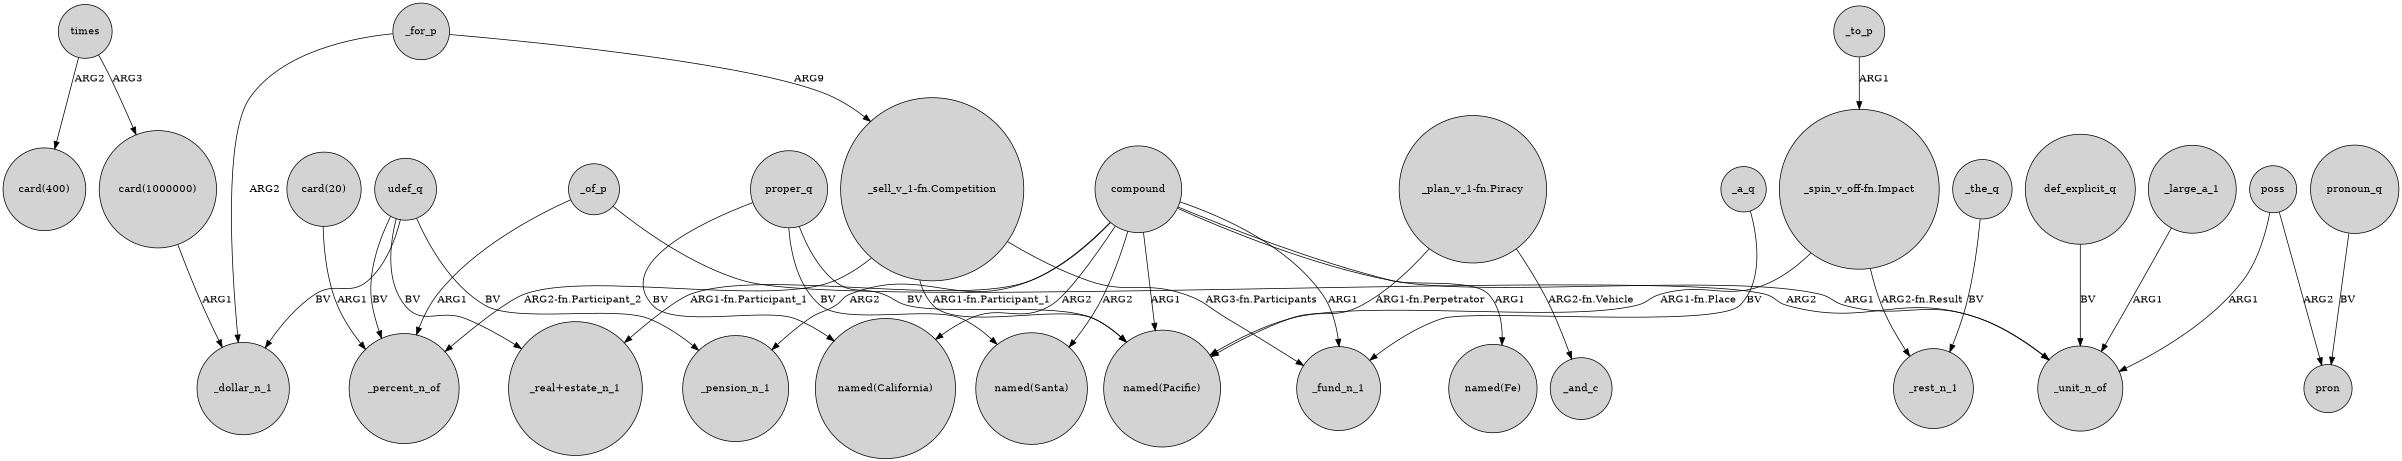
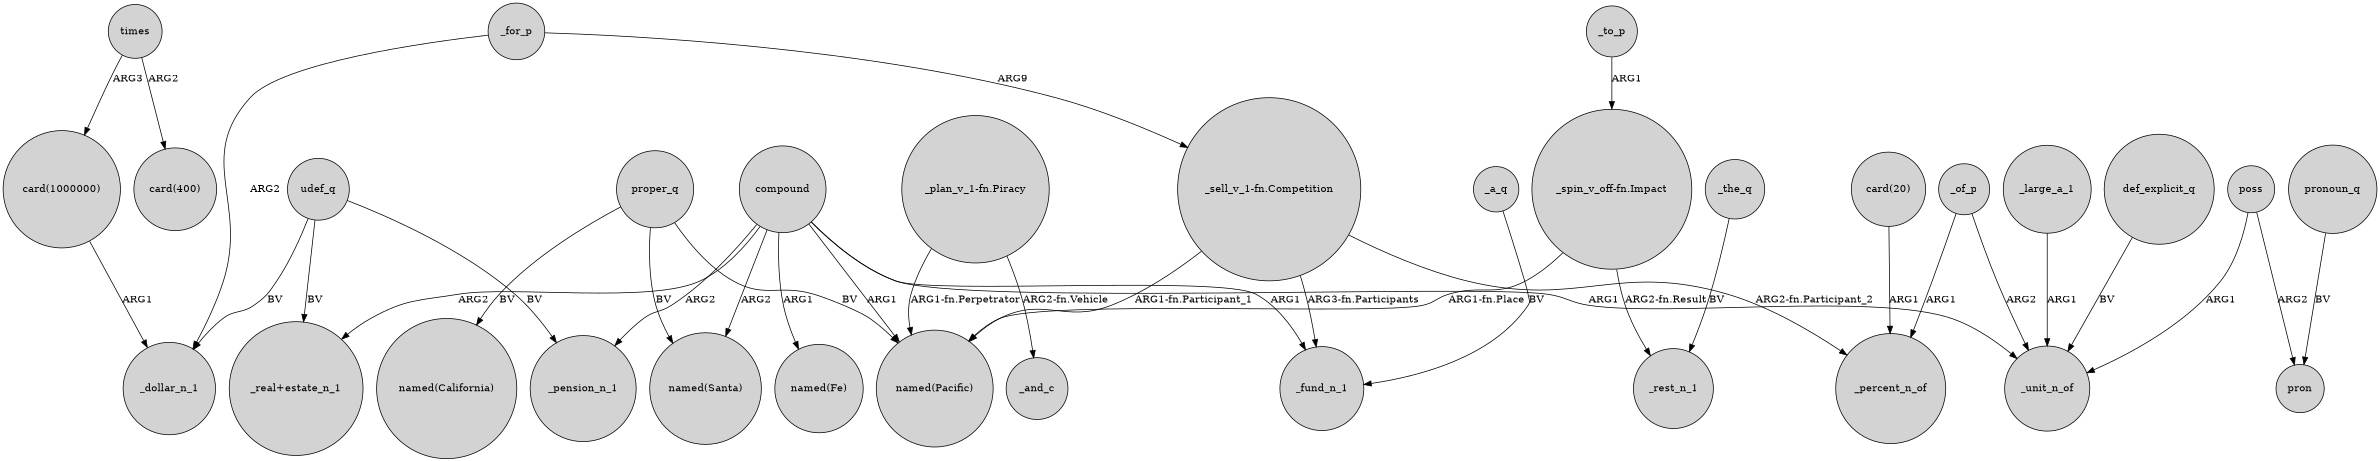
(373, 267) -> none
(749, 300) -> (474, 300)
(1050, 306) -> none
